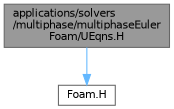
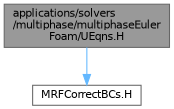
(87, 95) -> (87, 95)
